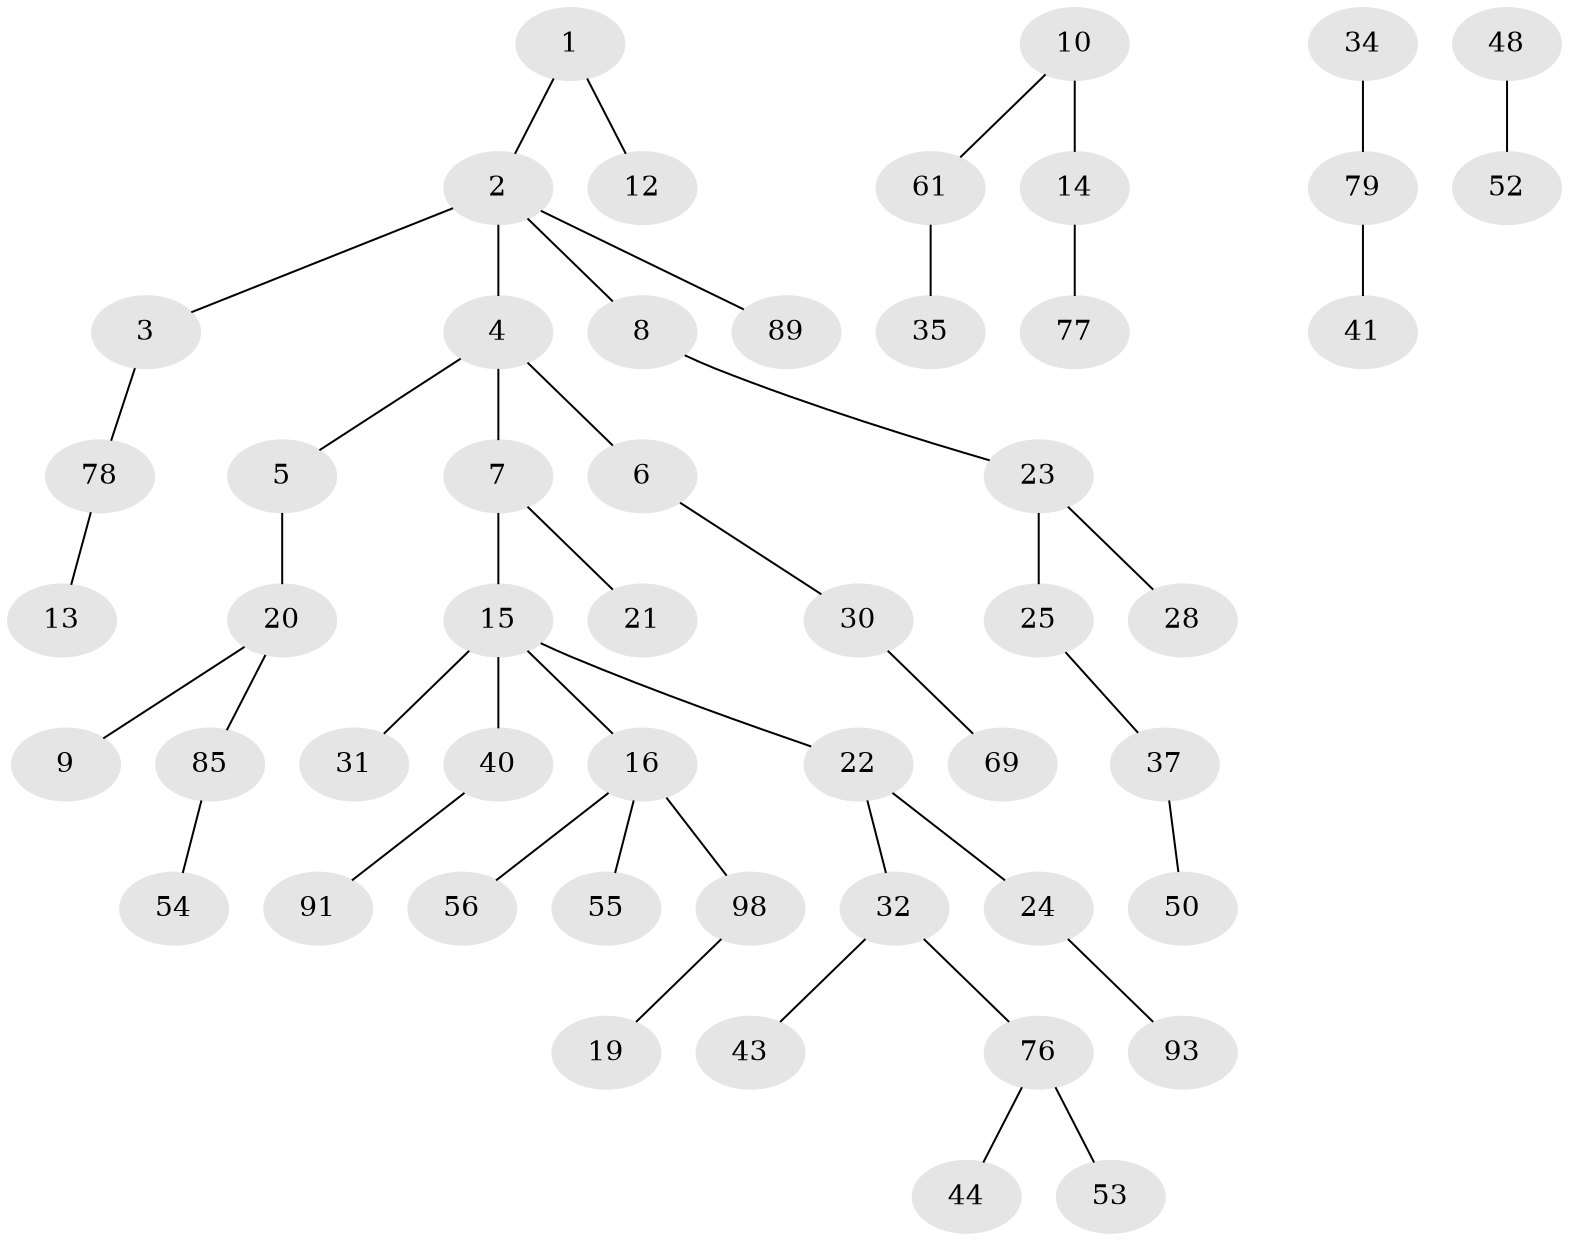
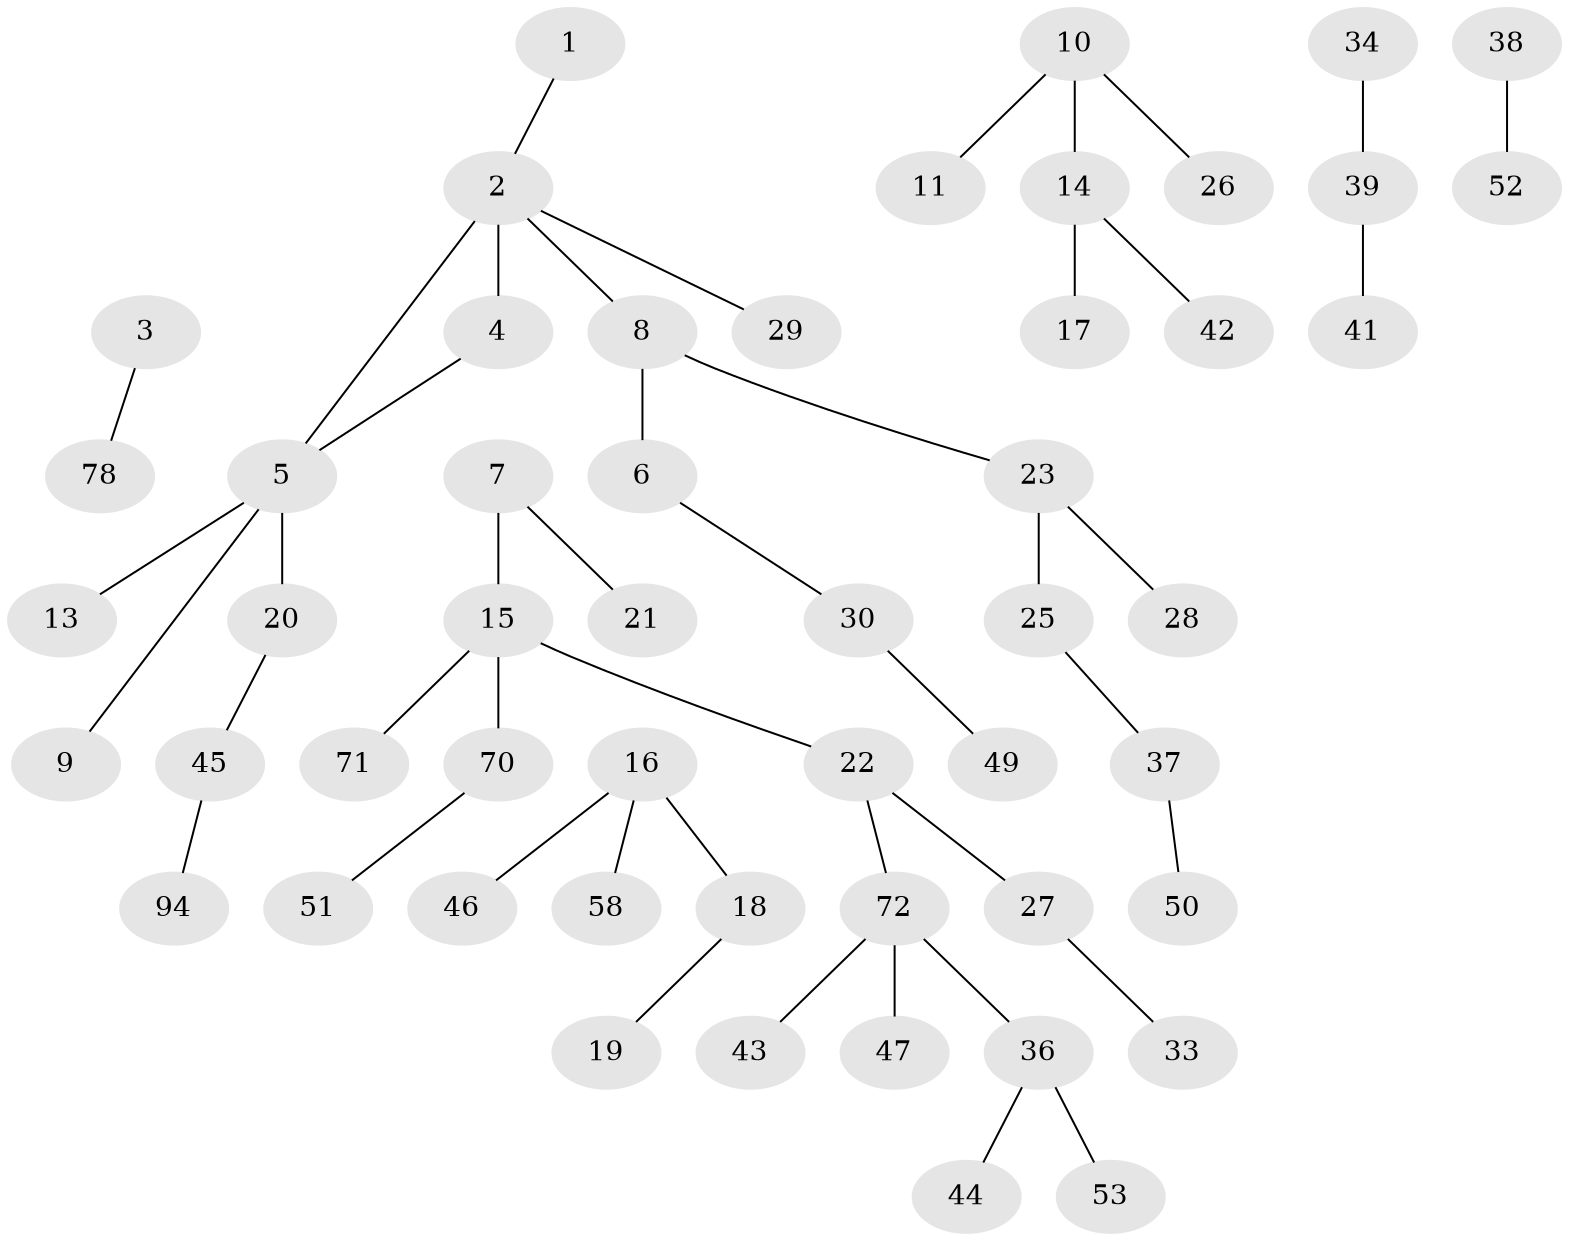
(1507, 44) -> (1507, 44)
(642, 188) -> none
(931, 188) -> (931, 188)
none -> (1219, 188)
(1363, 188) -> (1363, 188)
(322, 260) -> (390, 332)
(787, 332) -> (787, 332)
(931, 332) -> none
(1075, 332) -> (1075, 332)
none -> (1219, 332)
(498, 404) -> none
(570, 404) -> (642, 404)
(81, 549) -> (172, 549)
(570, 692) -> none
(174, 693) -> (174, 620)
(210, 765) -> (210, 765)
(354, 765) -> (354, 765)
(498, 765) -> (498, 765)
(1003, 765) -> (1003, 765)
(174, 909) -> (174, 909)
(318, 909) -> (318, 909)
(462, 909) -> (462, 909)
(606, 909) -> (606, 909)
(751, 909) -> (751, 909)
(895, 909) -> (895, 909)
(1039, 909) -> (1039, 909)
none -> (895, 1053)
(1039, 1053) -> (1039, 1053)
(1183, 1053) -> (1183, 1053)
